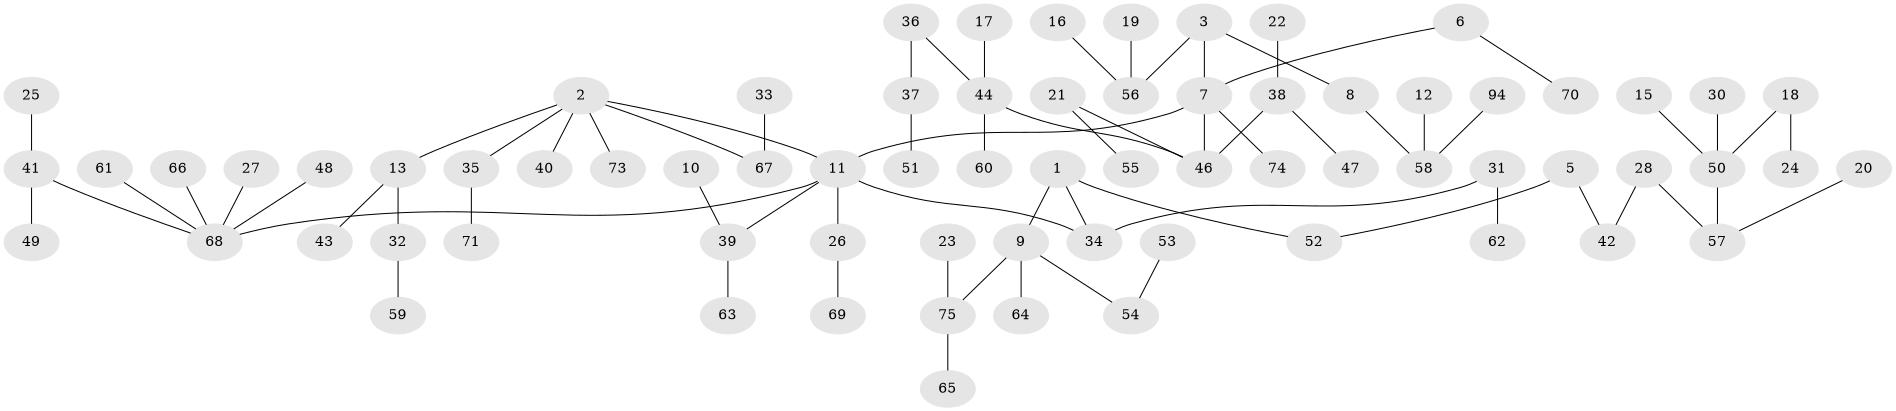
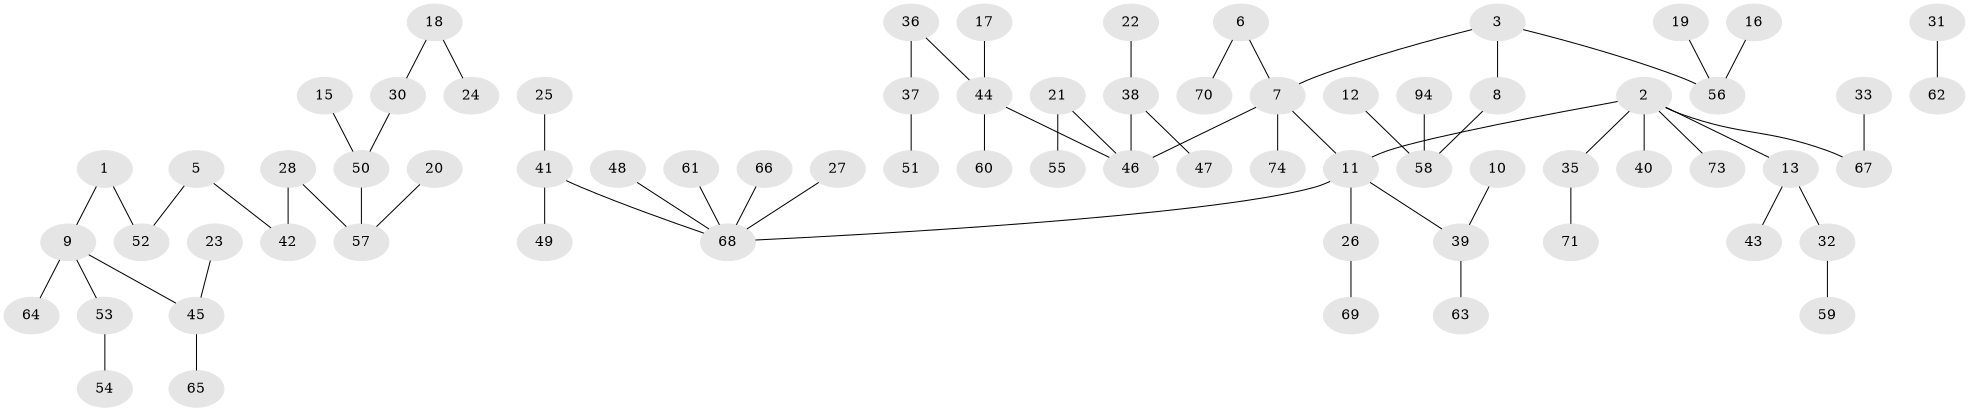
(1754, 132) -> (416, 59)
(1094, 242) -> none
(1076, 279) -> (87, 279)
(948, 316) -> (196, 316)
